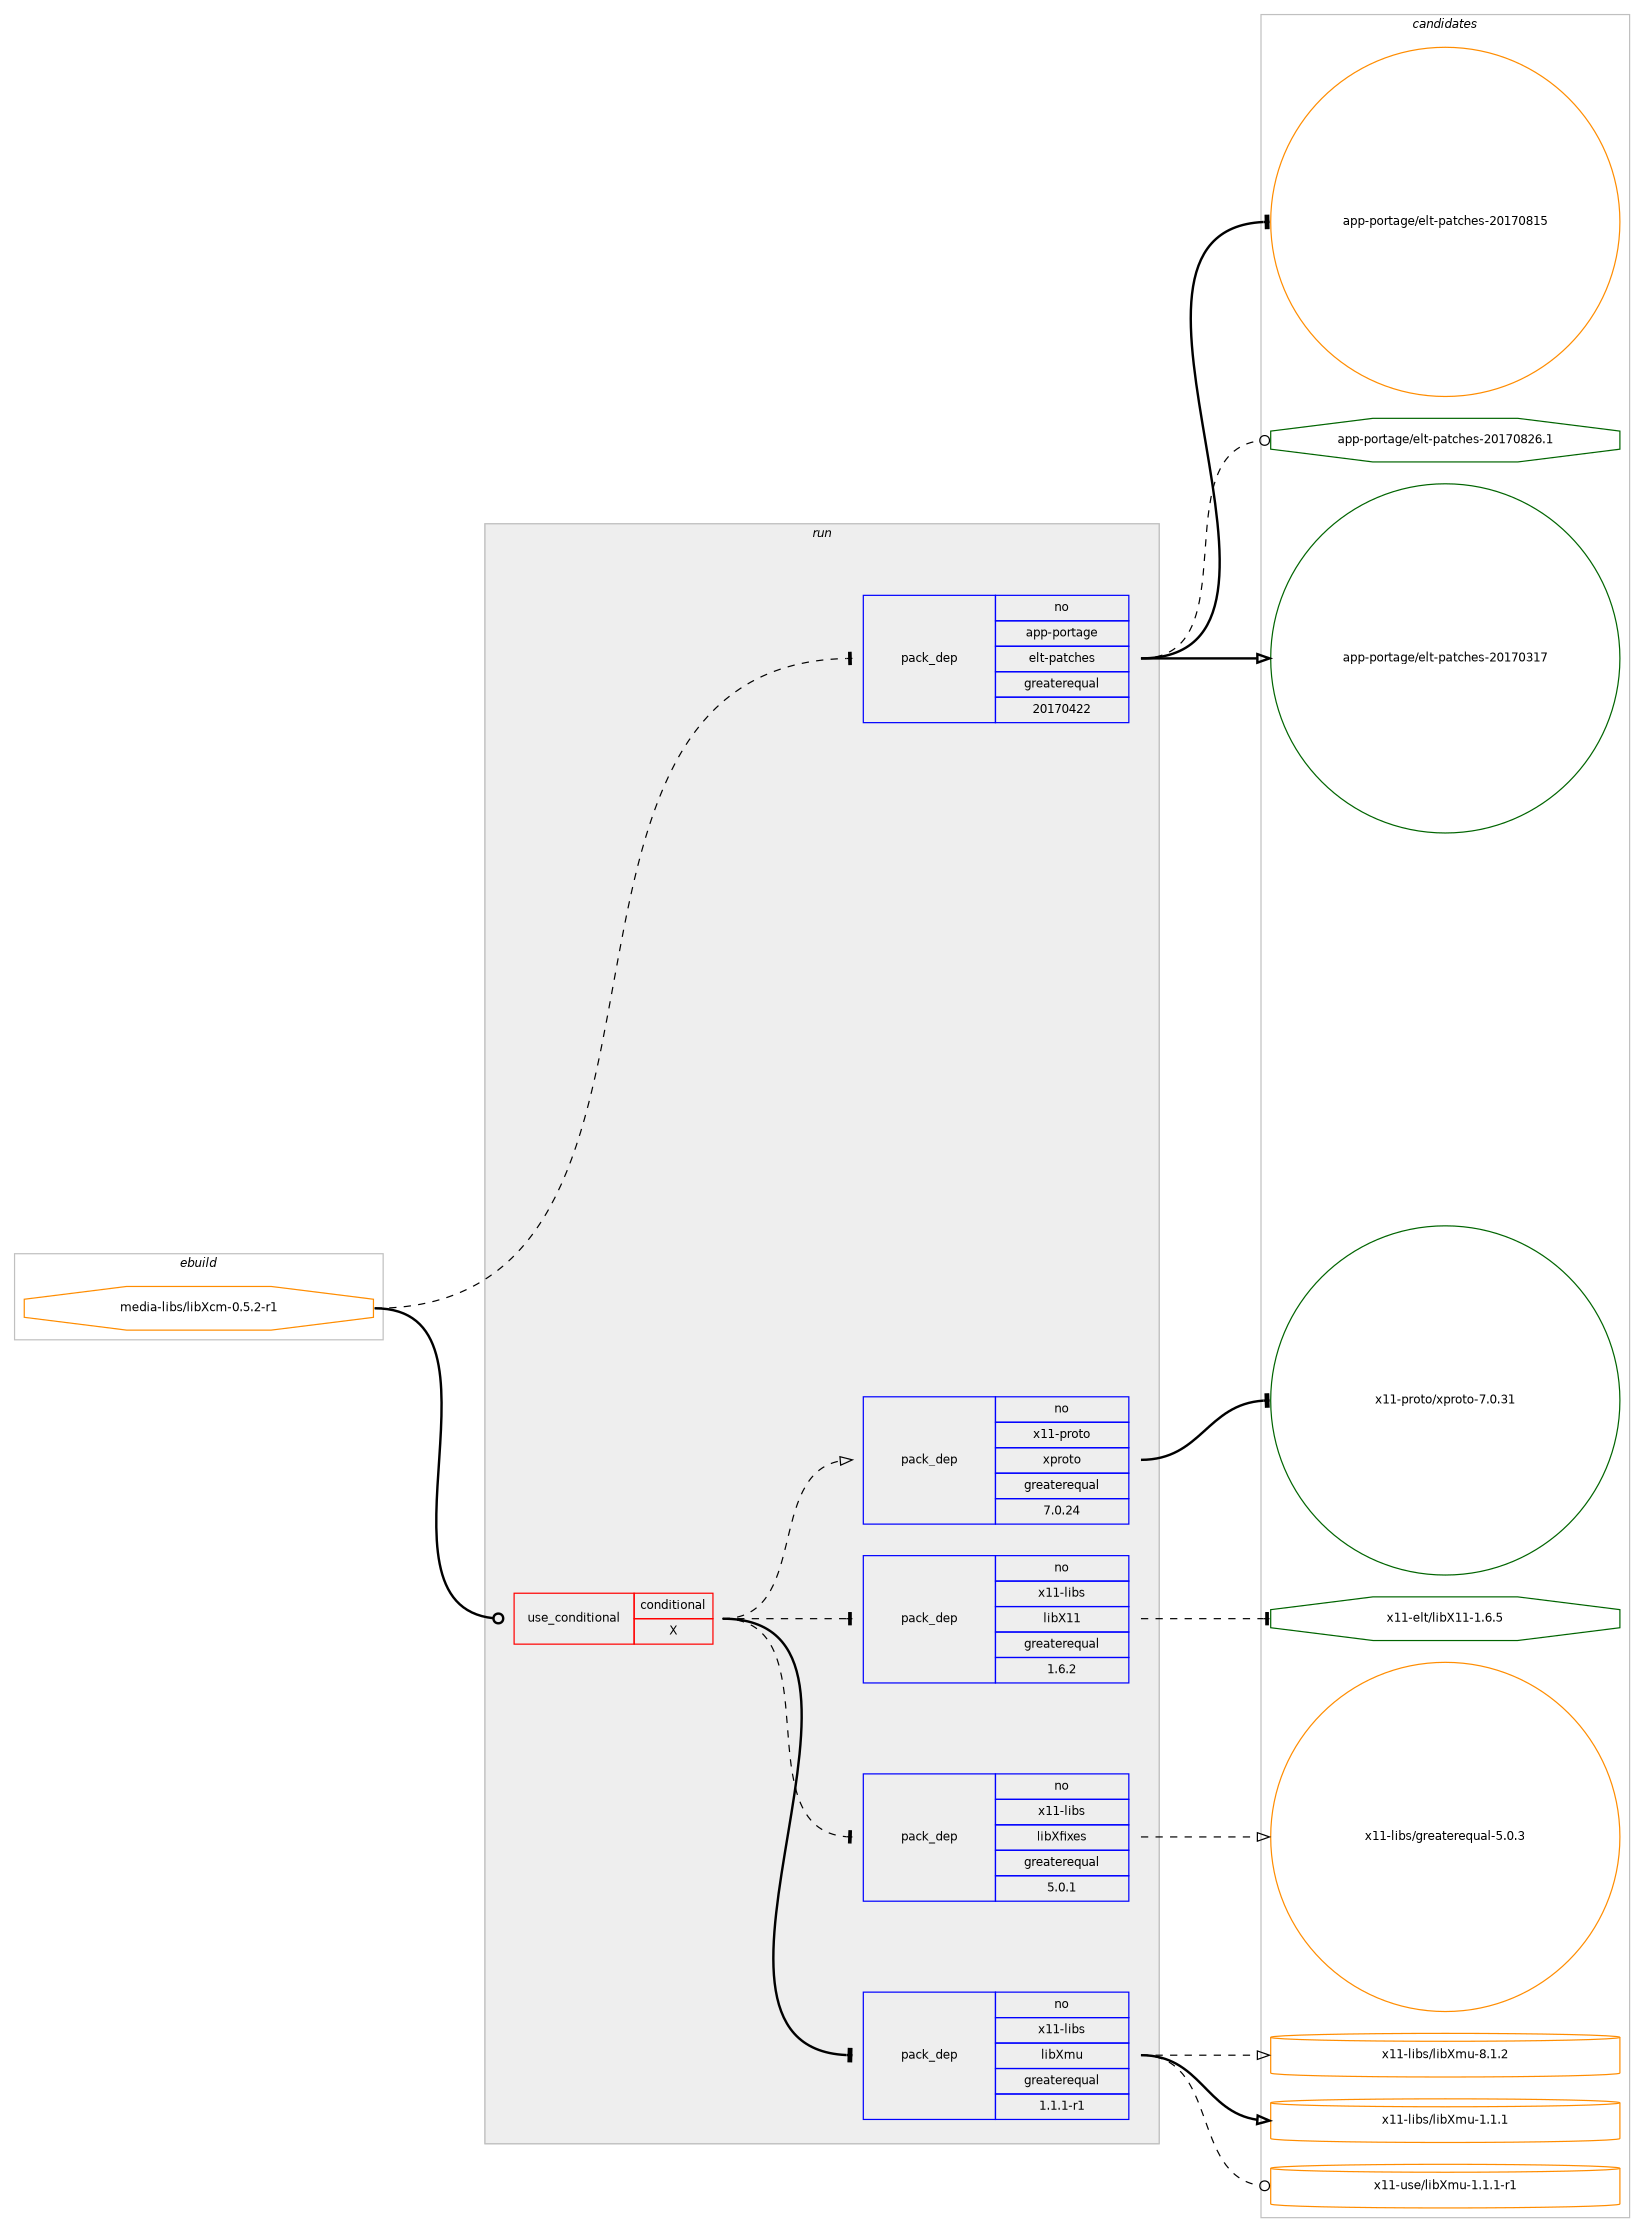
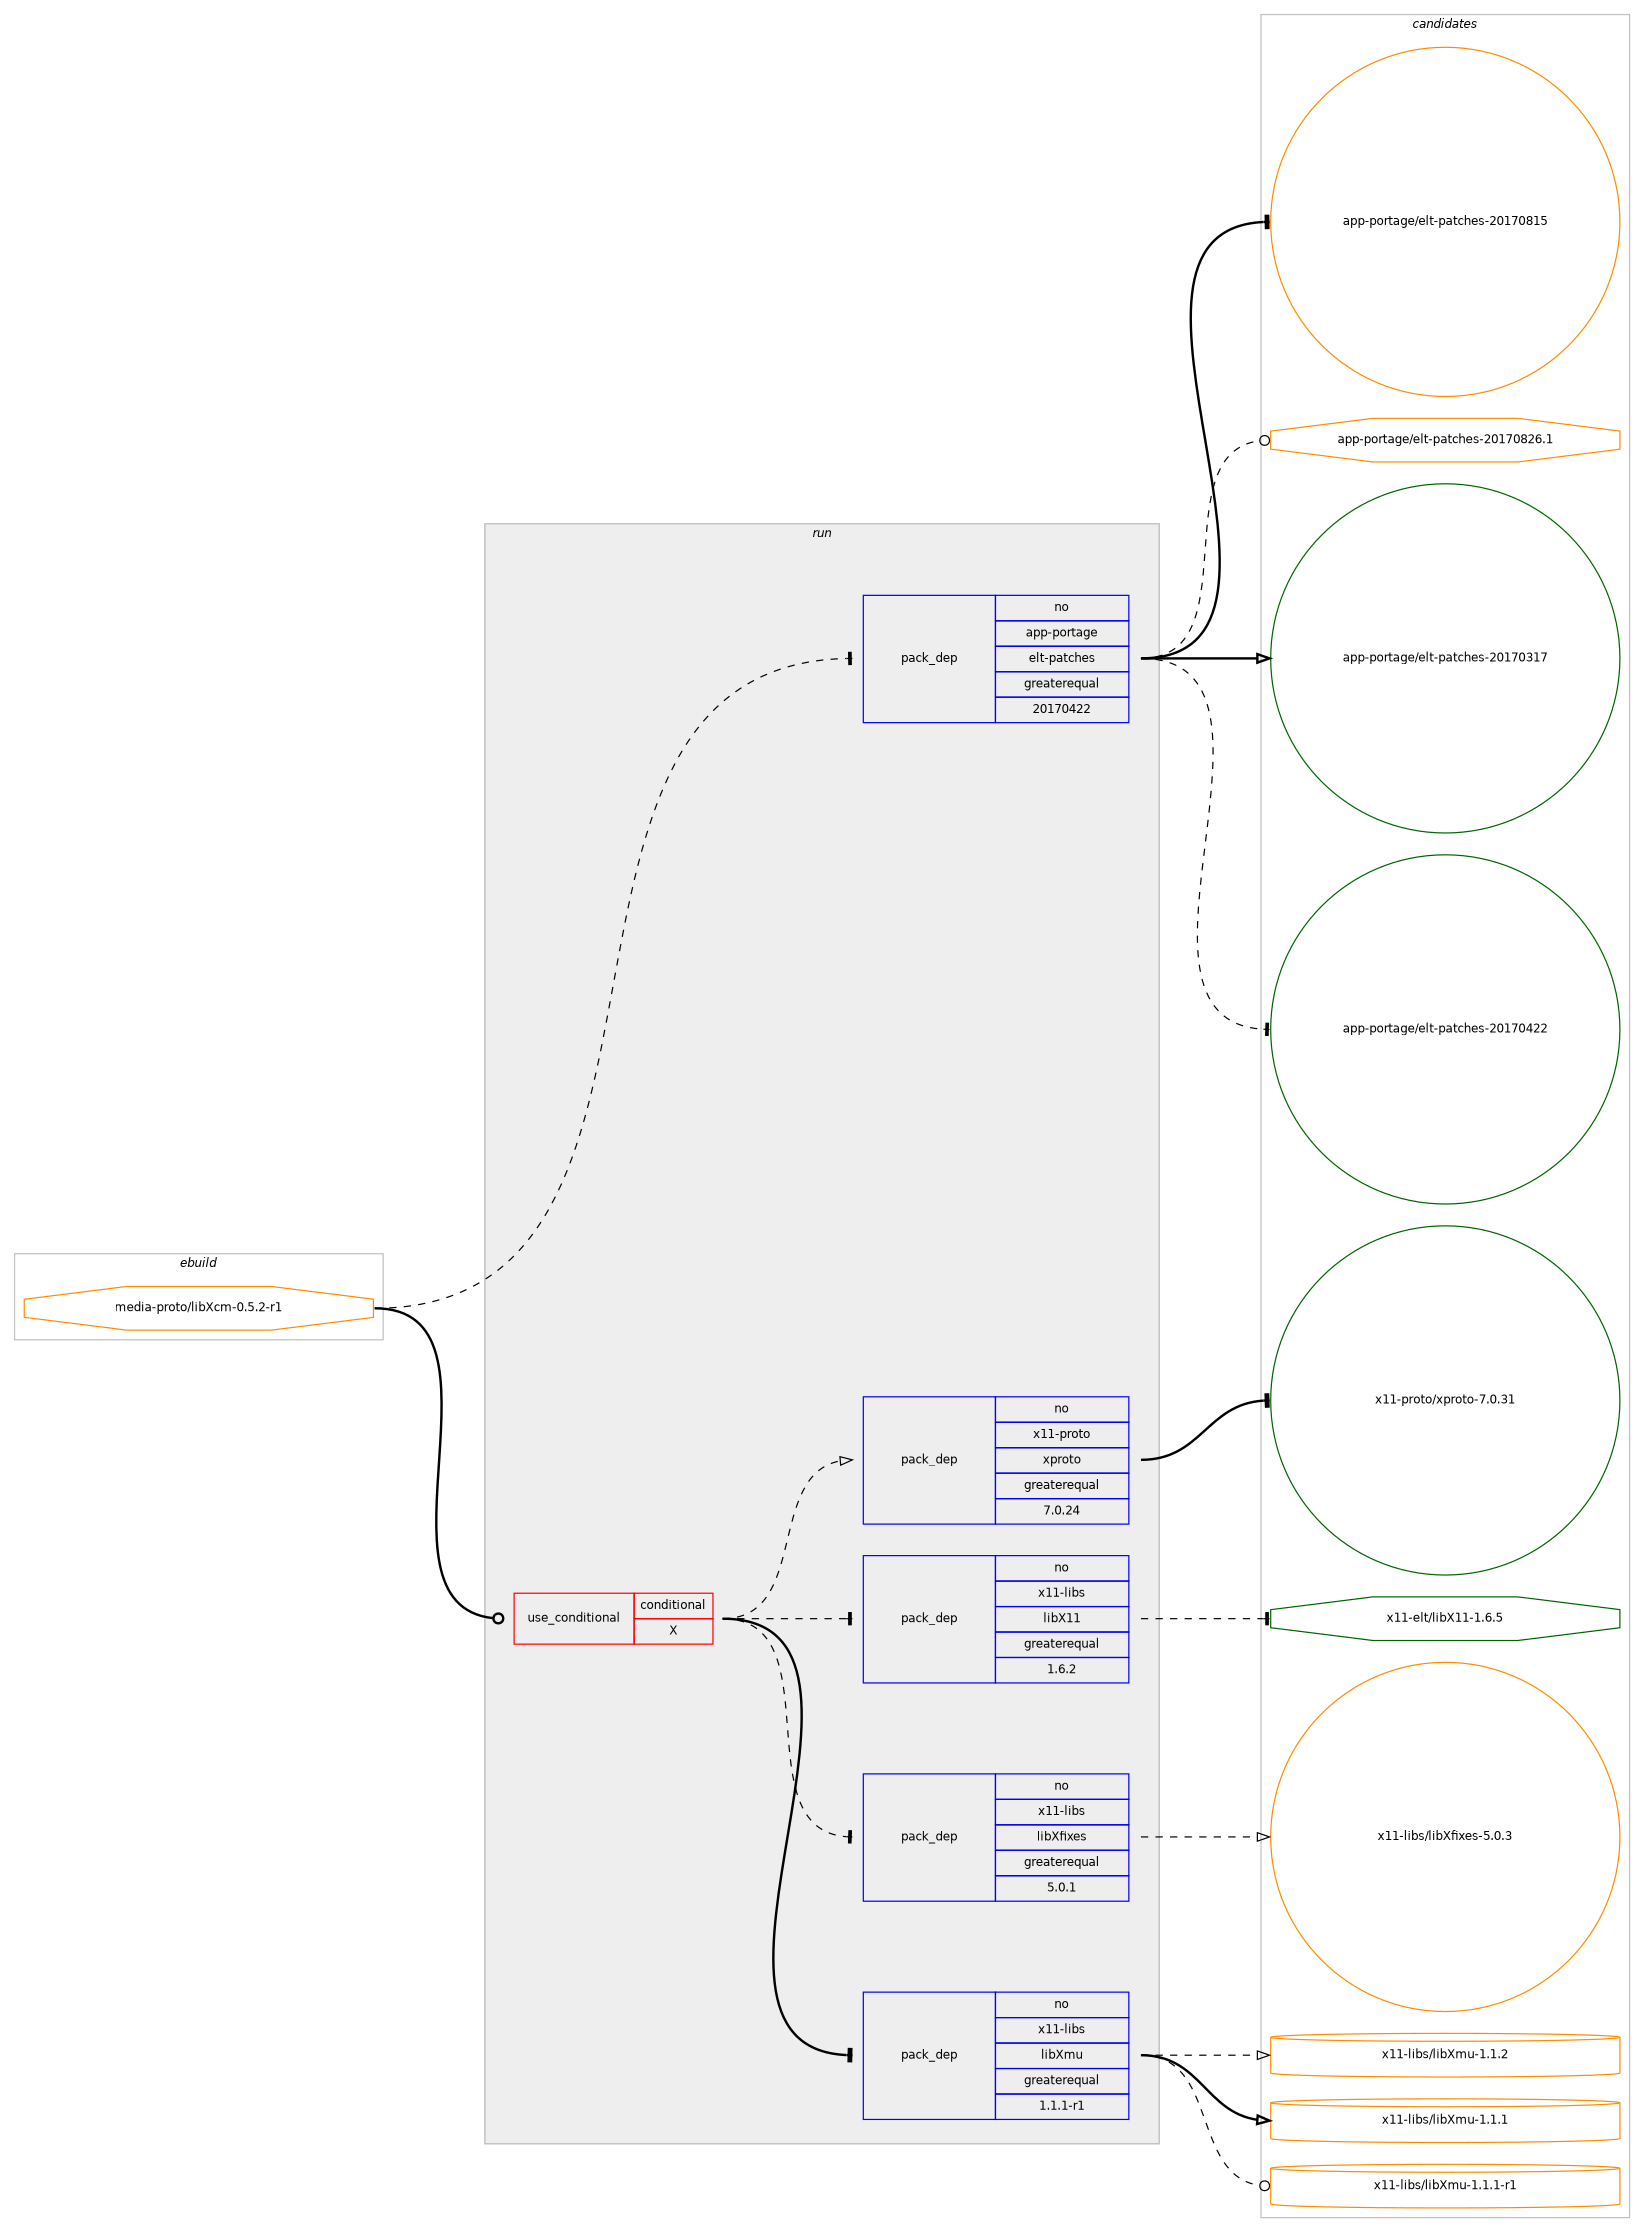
(1445, 440) -> (1445, 440)
none -> (1445, 1029)
(199, 1308) -> (199, 1308)
(1445, 1837) -> (1445, 1837)
(1445, 2055) -> (1445, 2055)
(1445, 2186) -> (1445, 2186)
